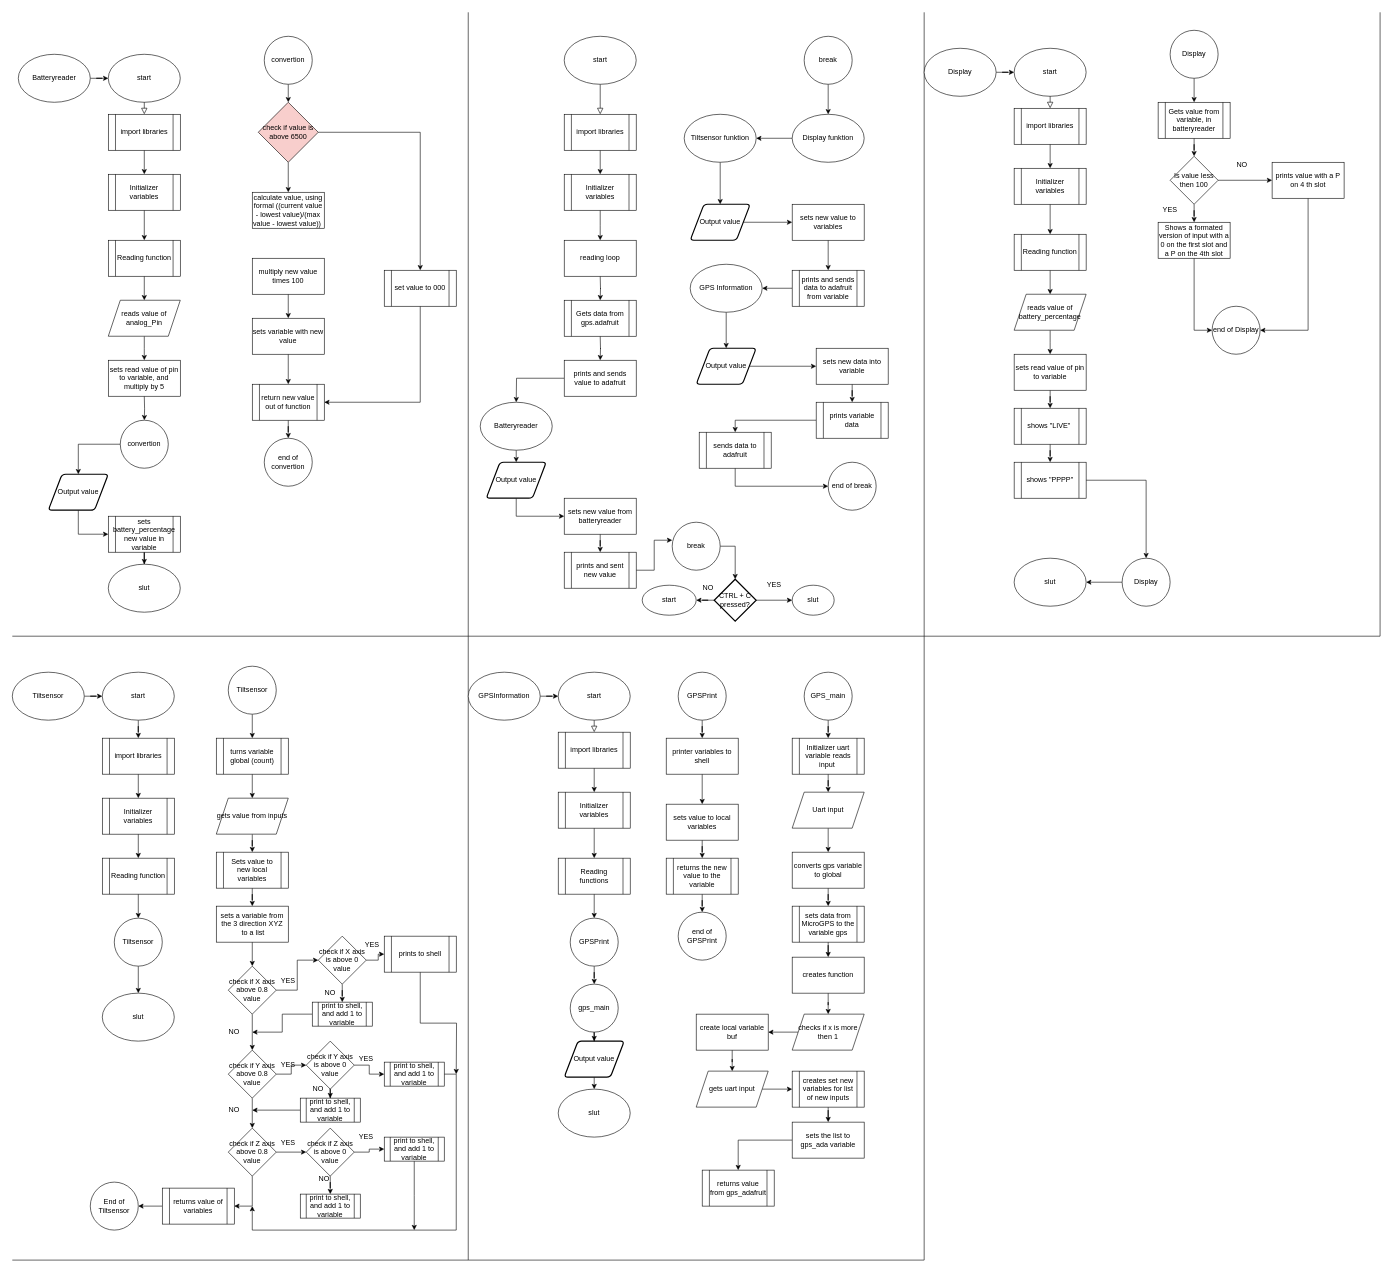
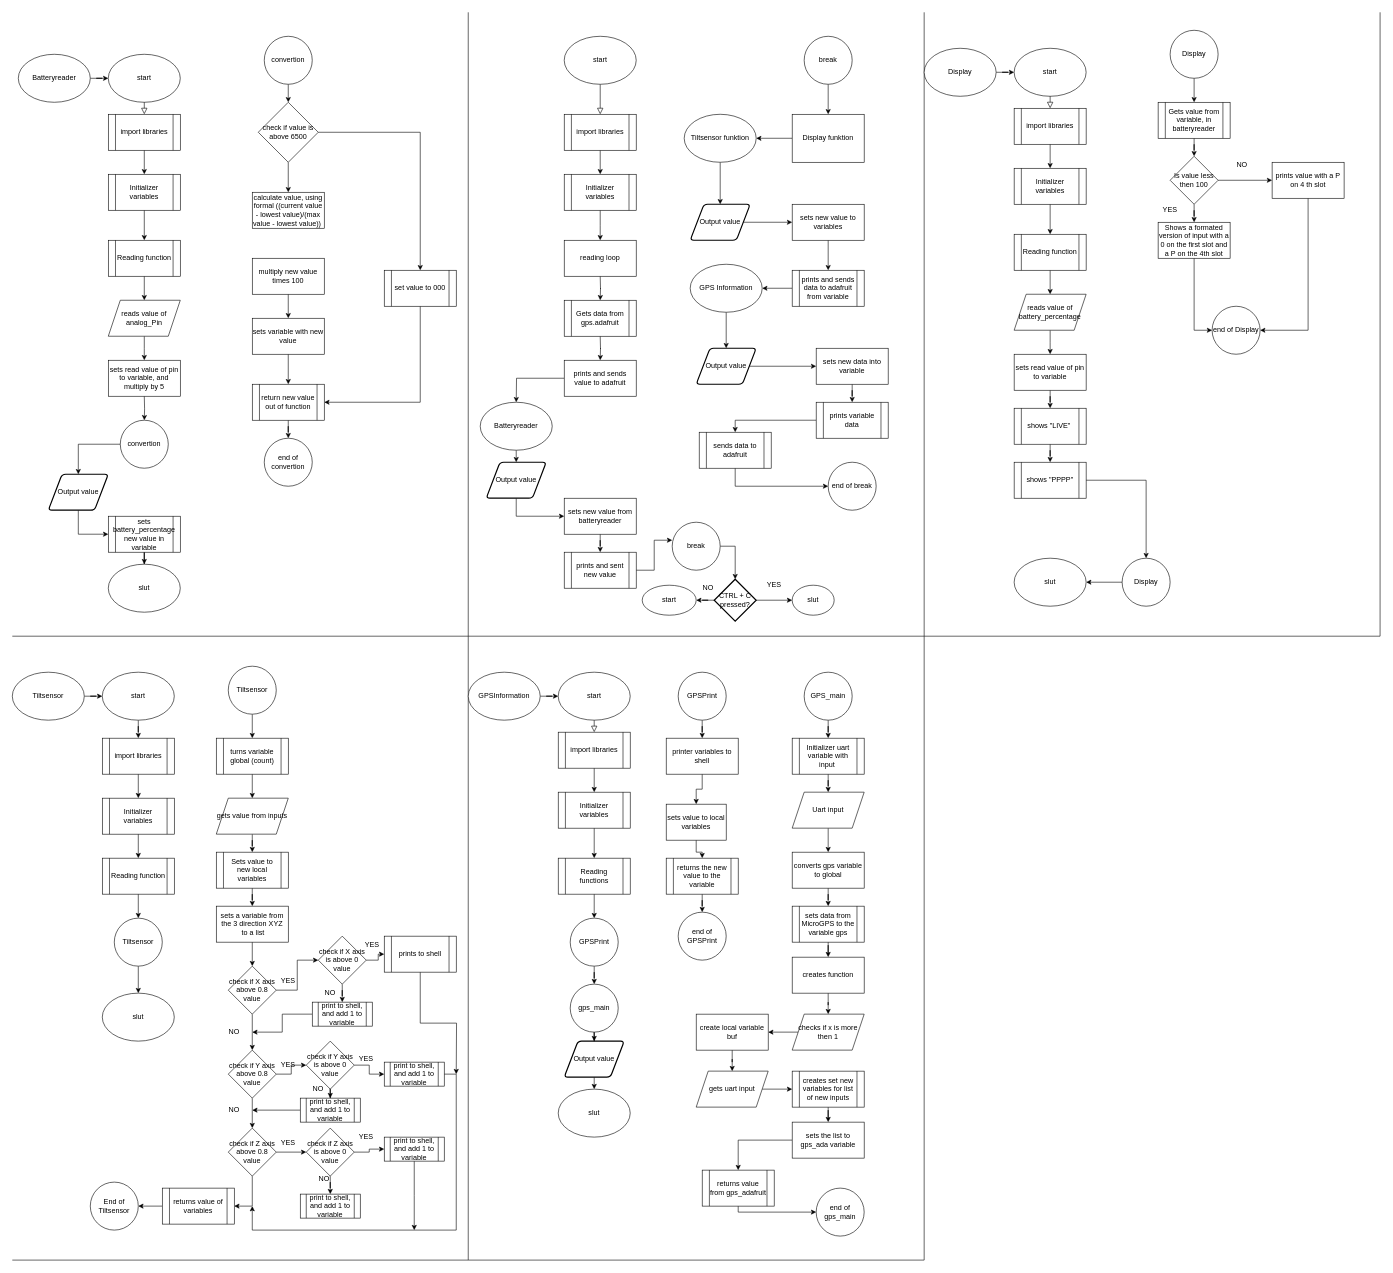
(288, 132) -> (288, 132)
(828, 138) -> (828, 138)
(828, 756) -> (828, 756)
(702, 822) -> (696, 822)
none -> (738, 1211)
none -> (840, 1212)
